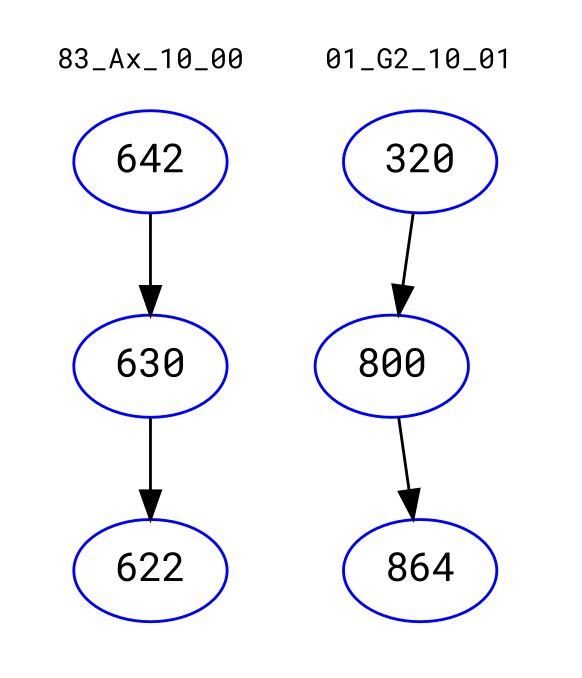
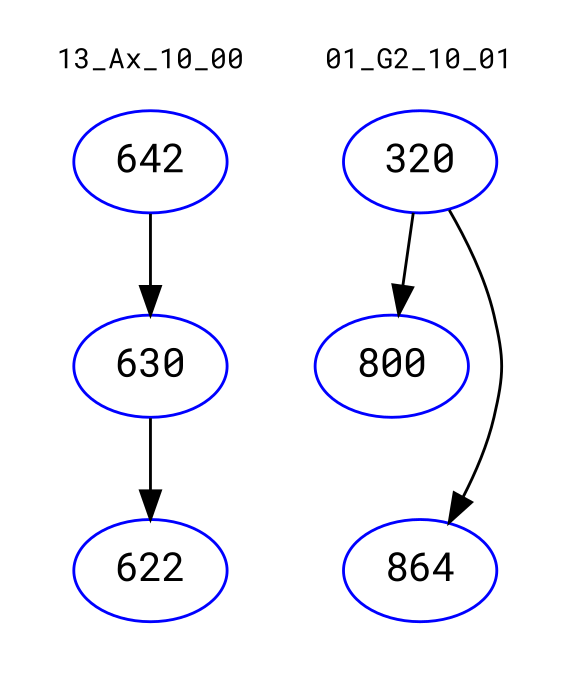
(152, 61) -> (152, 61)
(404, 454) -> (501, 352)
